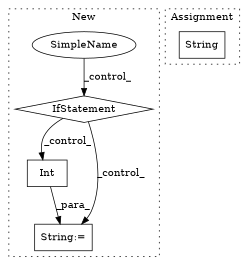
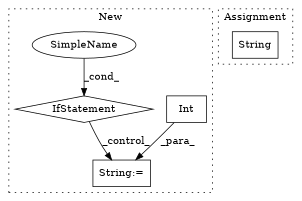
(108, 77) -> (102, 77)
(47, 132) -> none
